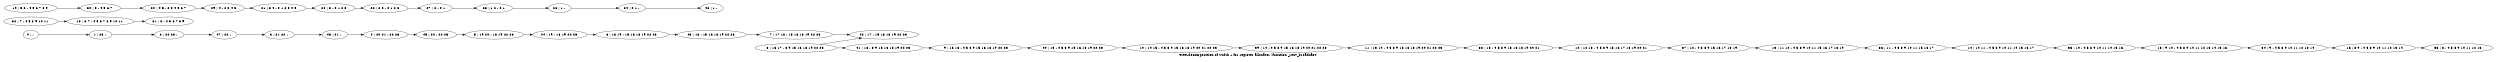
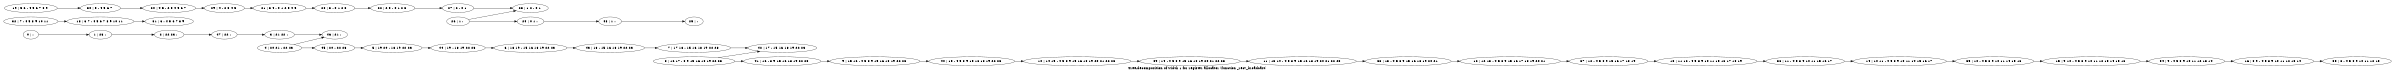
(529, 8) -> (491, 15)
none -> (694, 21)
(354, 35) -> (308, 41)
